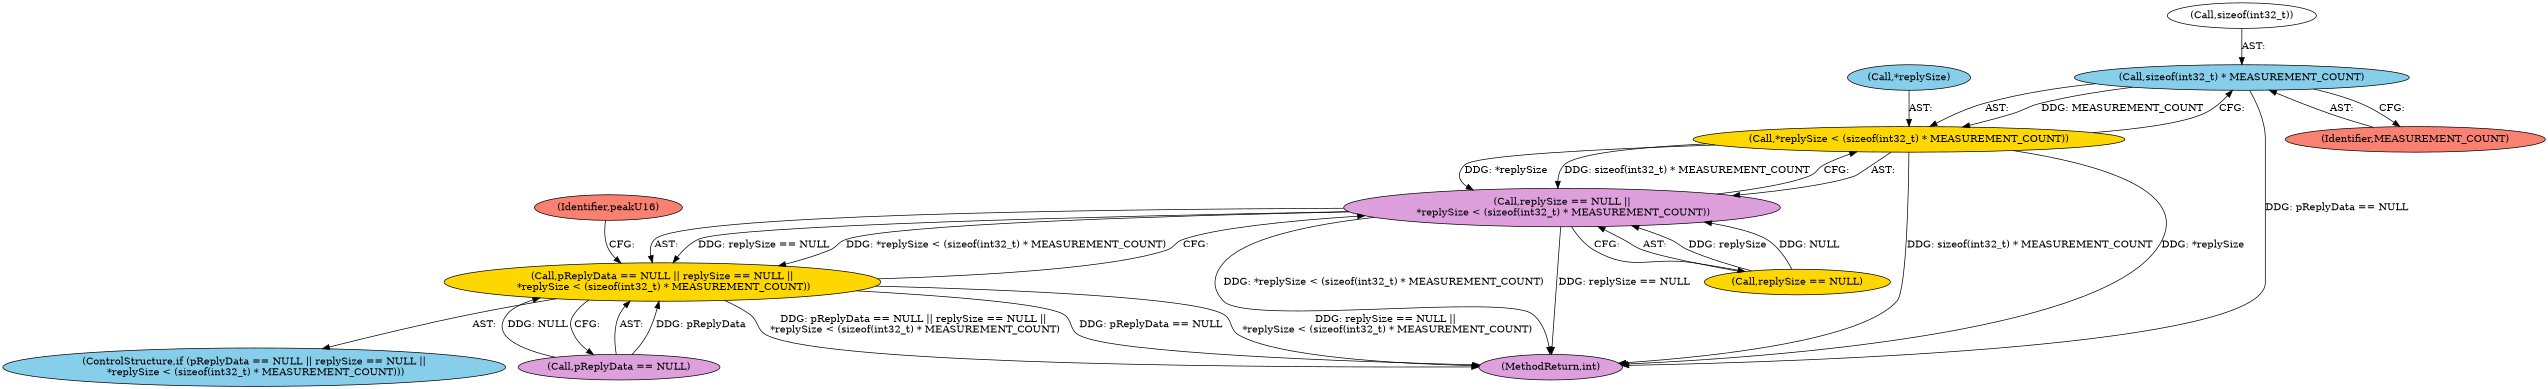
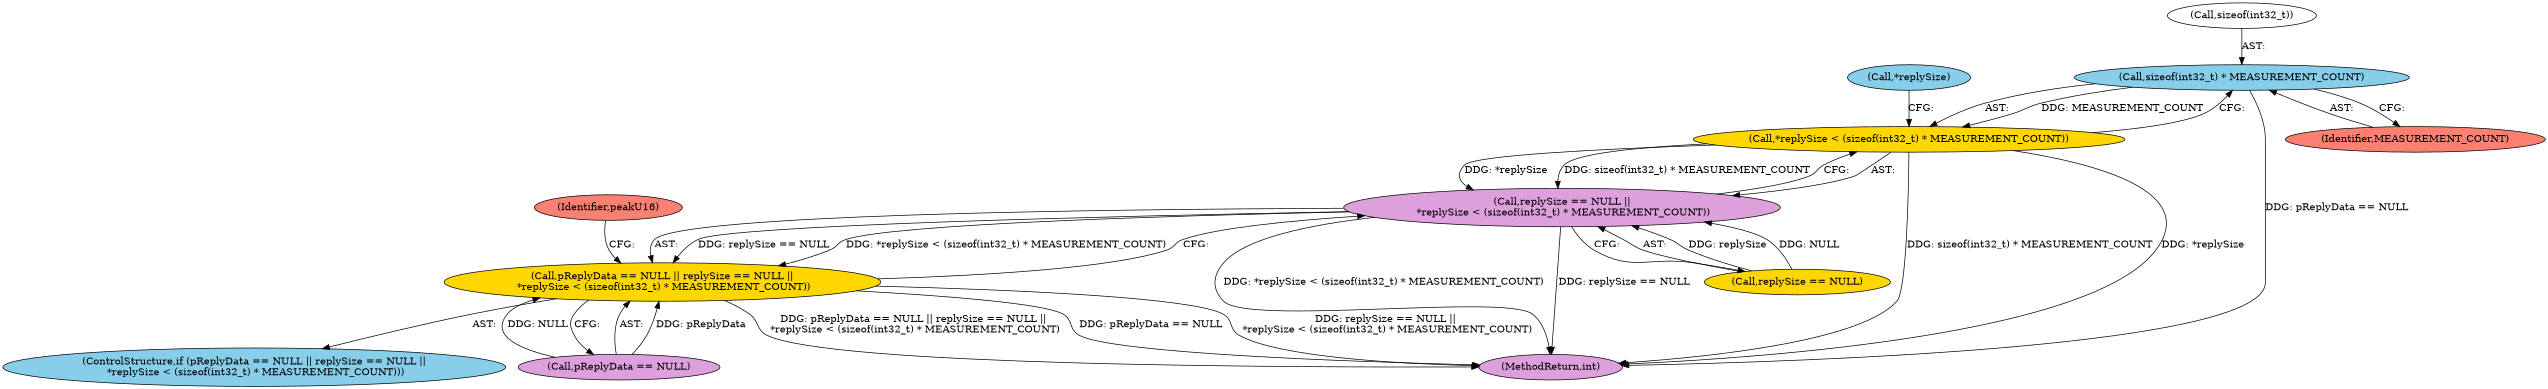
(1923, 108) -> (1923, 108)
